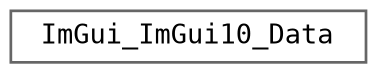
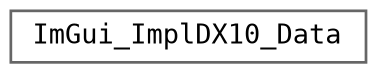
(188, 37) -> (188, 37)
